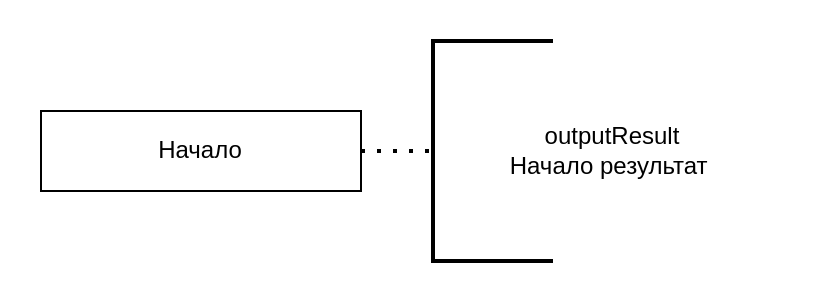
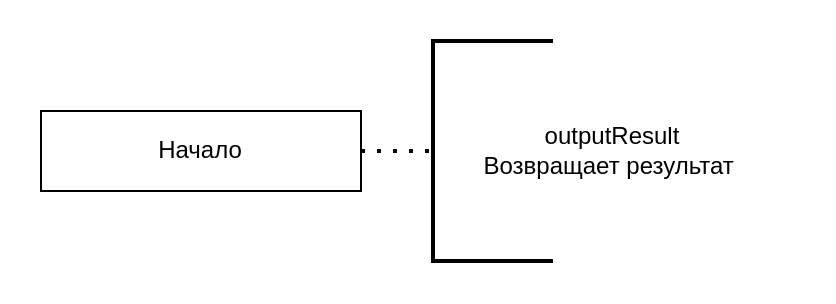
(613, 151) -> (613, 151)
